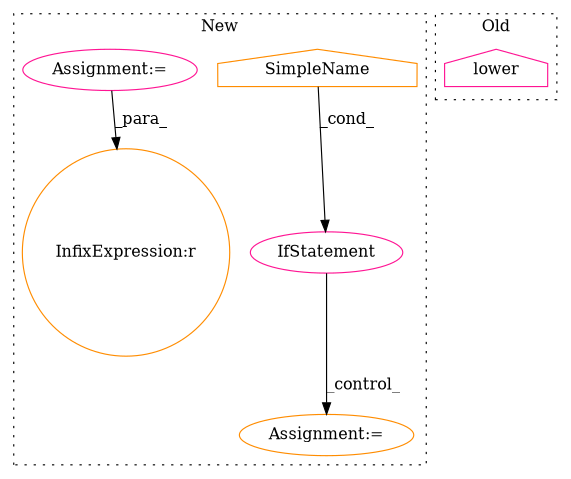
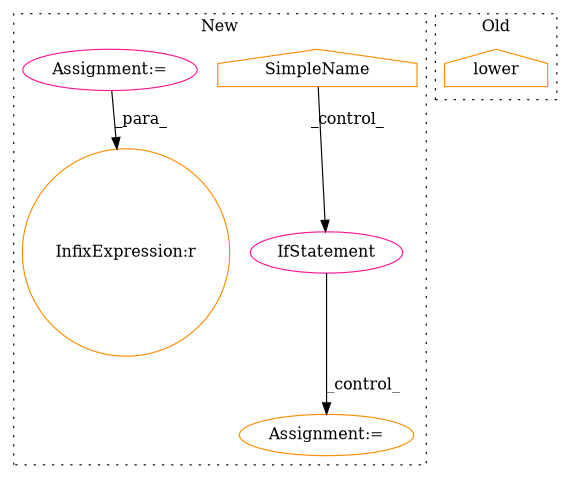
(496, 70) -> (496, 70)
(347, 120) -> (347, 120)
